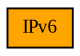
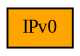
(40, 28) -> (40, 28)
